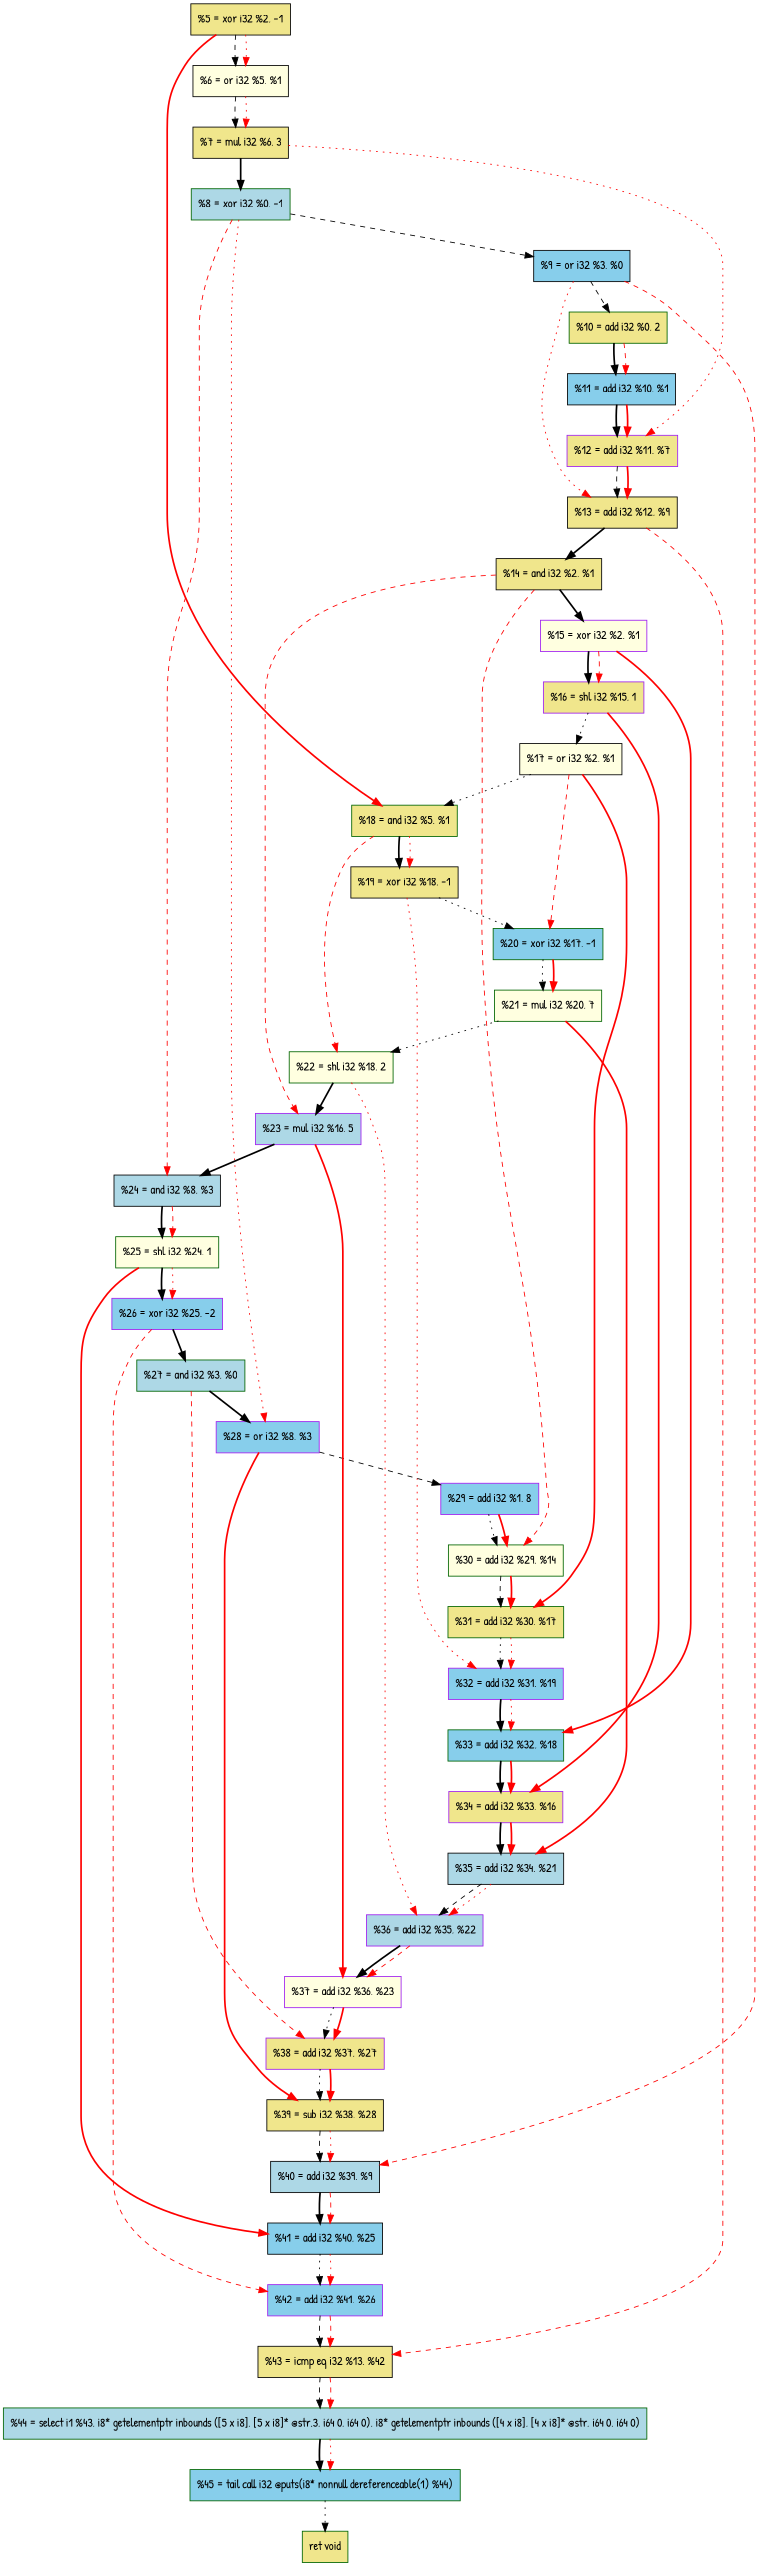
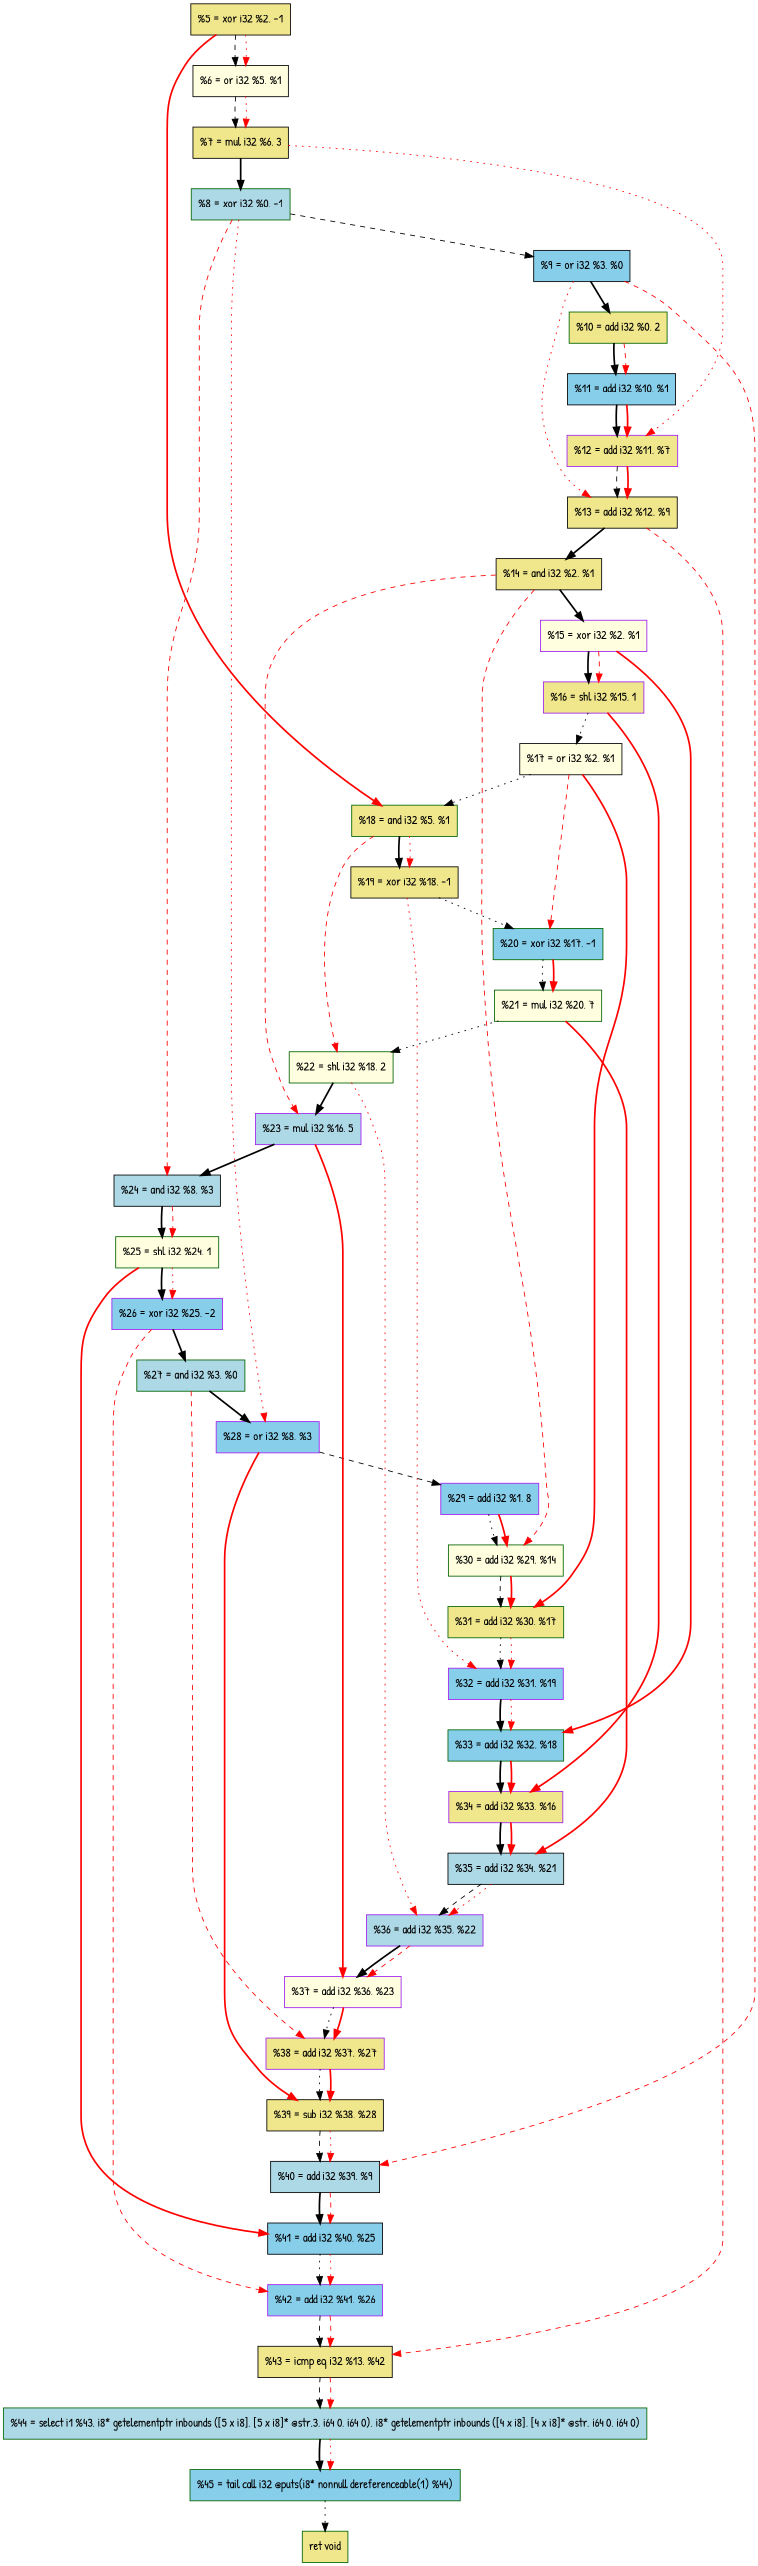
(598, 293) -> (598, 293)
